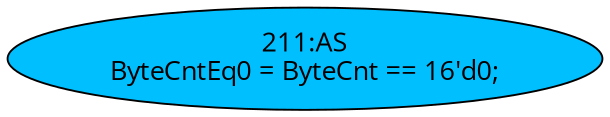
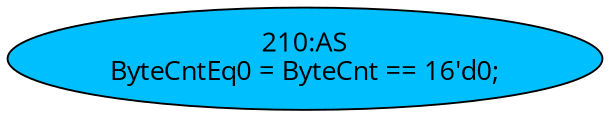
(305, 59) -> (305, 59)
